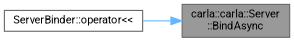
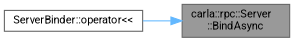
(236, 21) -> (236, 21)
